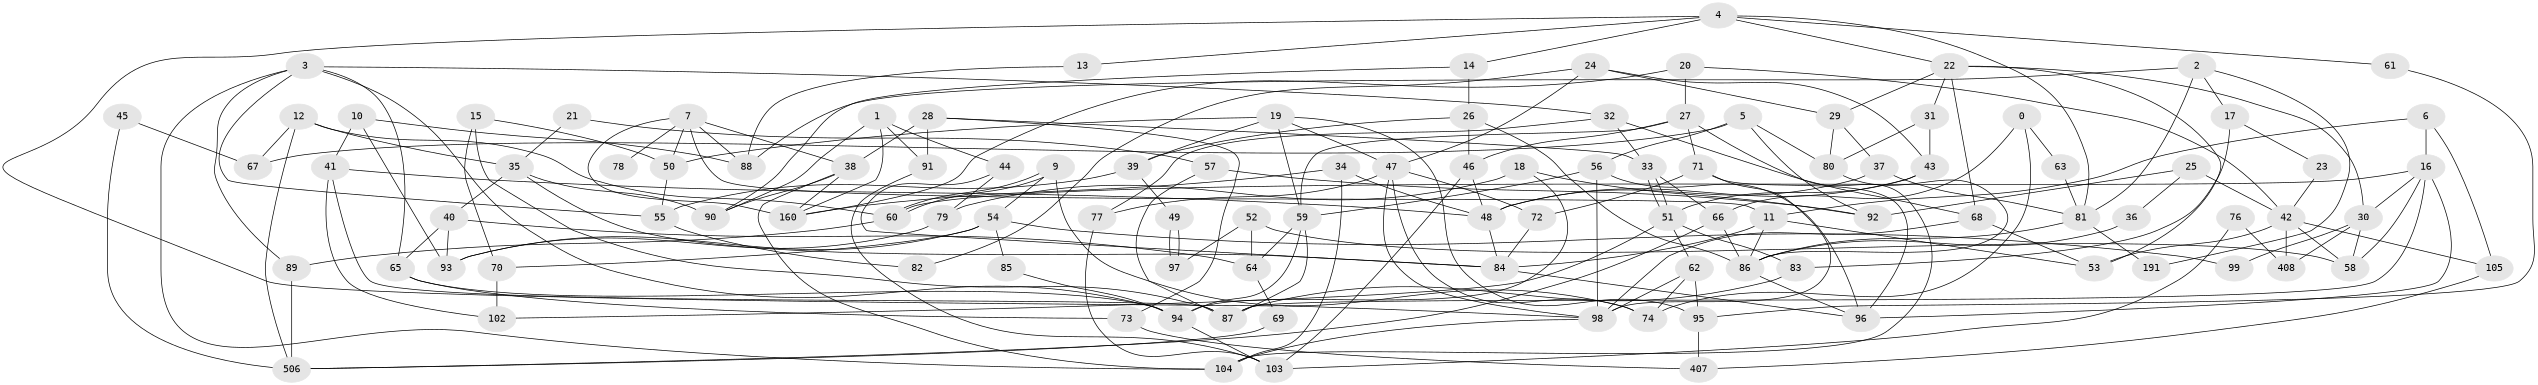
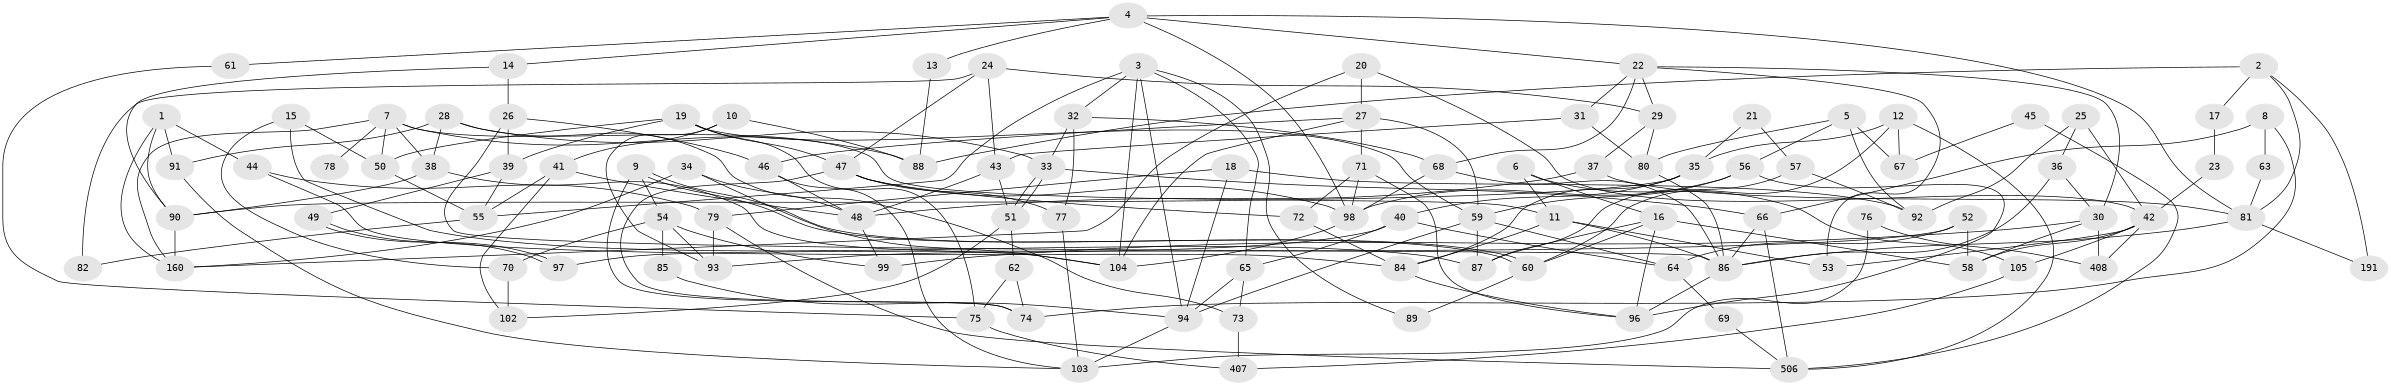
(2022, 117) -> (2265, 117)
(2395, 193) -> (2078, 193)
(815, 196) -> (175, 243)
(2021, 237) -> (1603, 181)
(1494, 247) -> (870, 243)
(1796, 268) -> none
(1646, 294) -> none
(737, 299) -> (519, 193)
(292, 319) -> (1209, 351)
(1699, 319) -> (975, 319)
